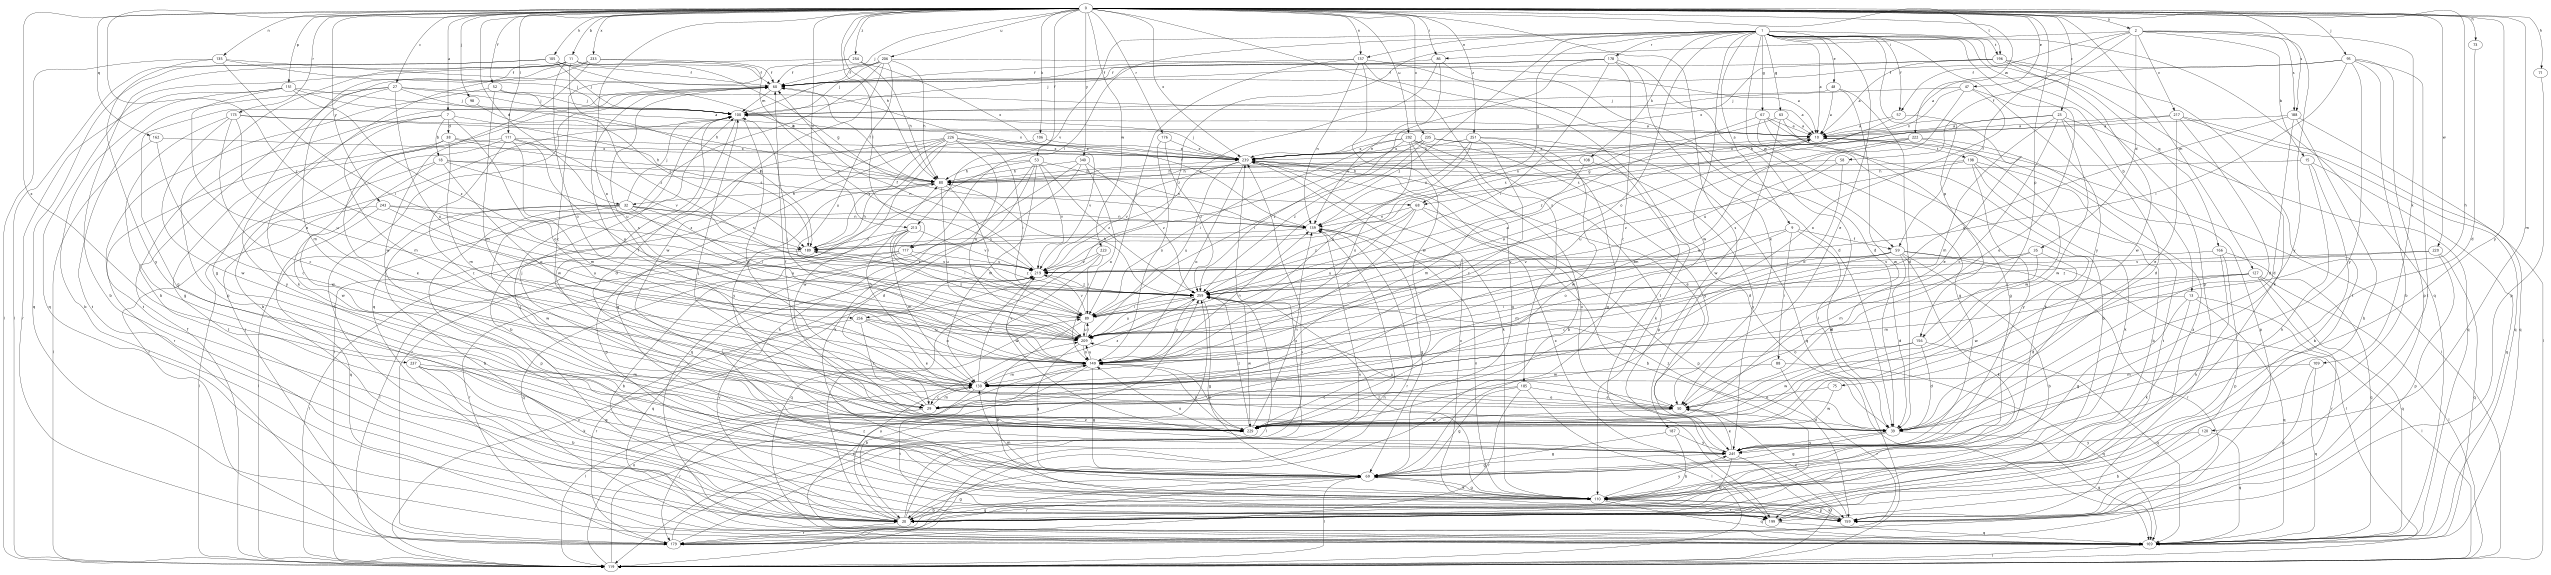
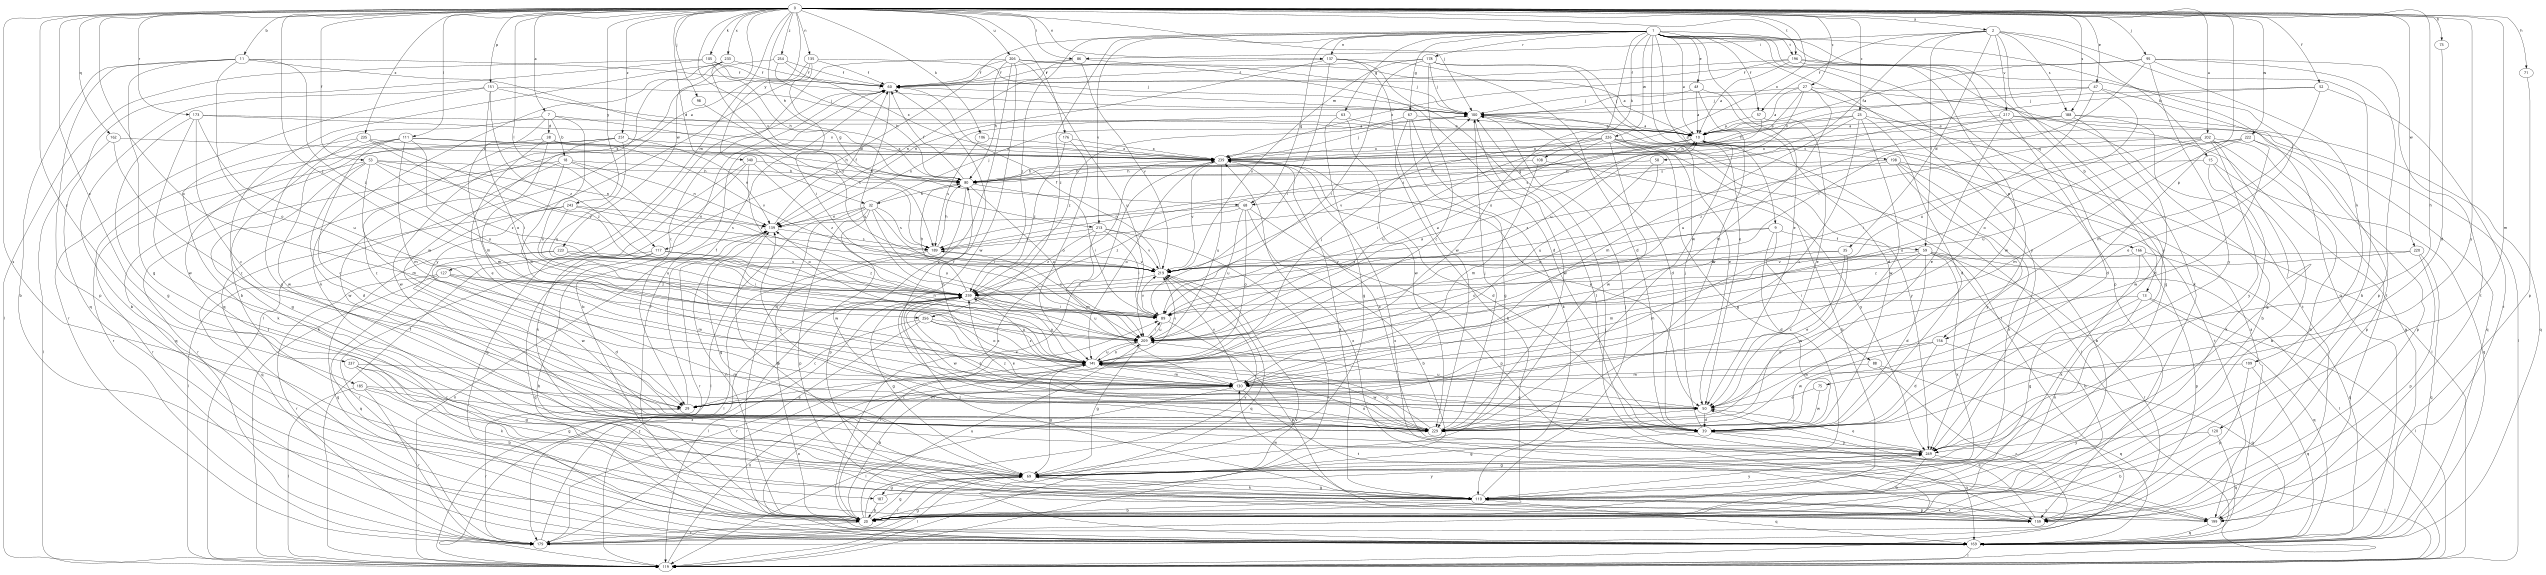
(1779, 159) -> (1643, 92)
(1521, 454) -> (951, 479)
